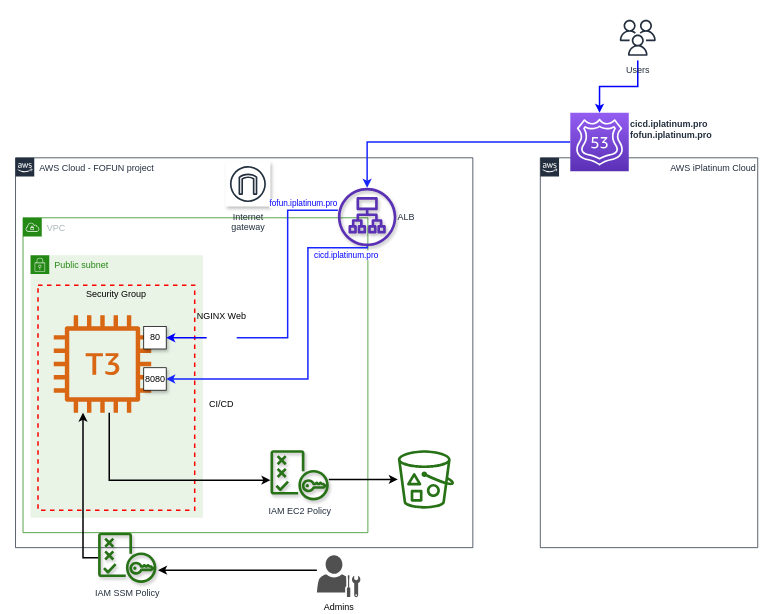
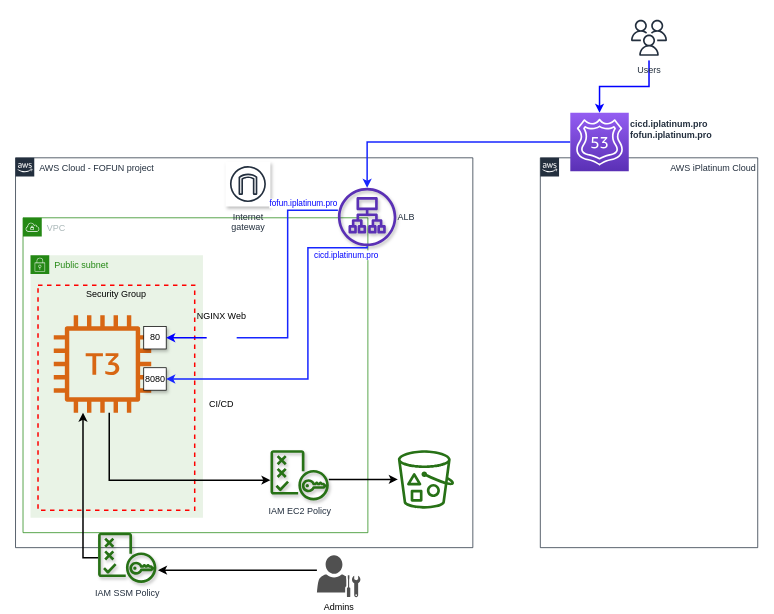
(638, 38) -> (649, 38)
